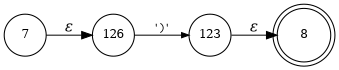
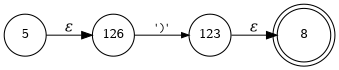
(25, 35) -> (25, 35)
